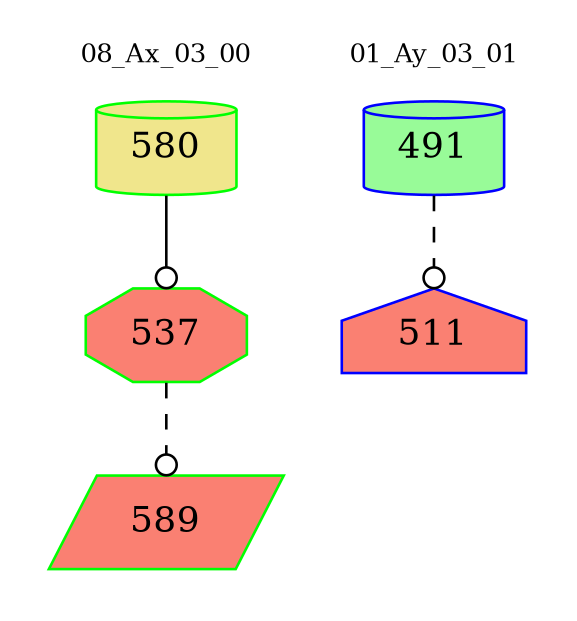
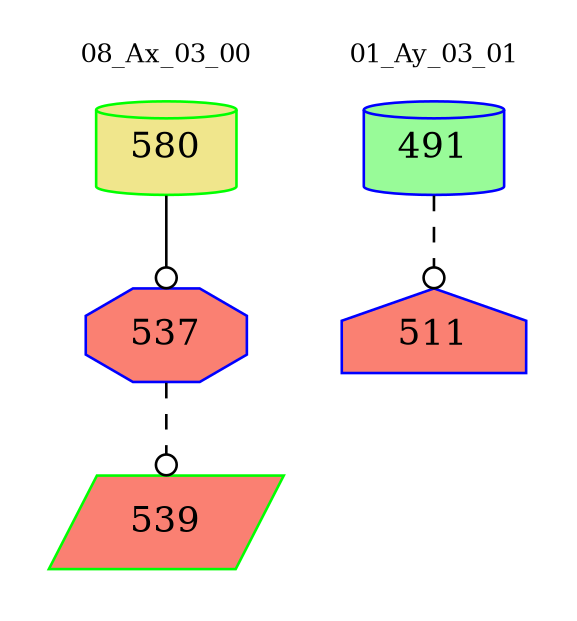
(166, 335) -> (166, 335)
(166, 522) -> (166, 522)
